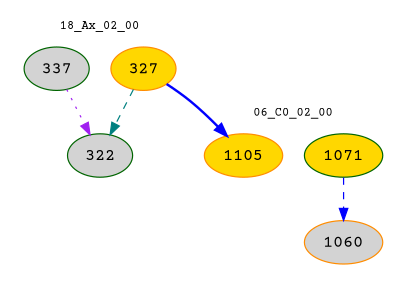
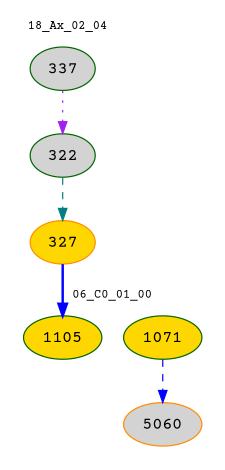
(100, 26) -> (68, 26)
(125, 107) -> (63, 193)
(294, 113) -> (113, 295)
(244, 156) -> (63, 338)
(344, 242) -> (163, 424)
